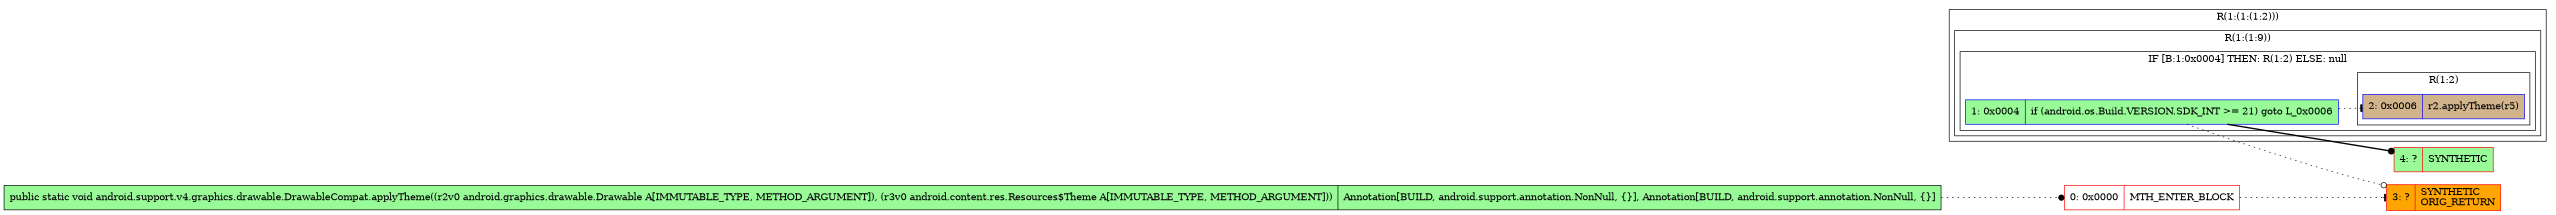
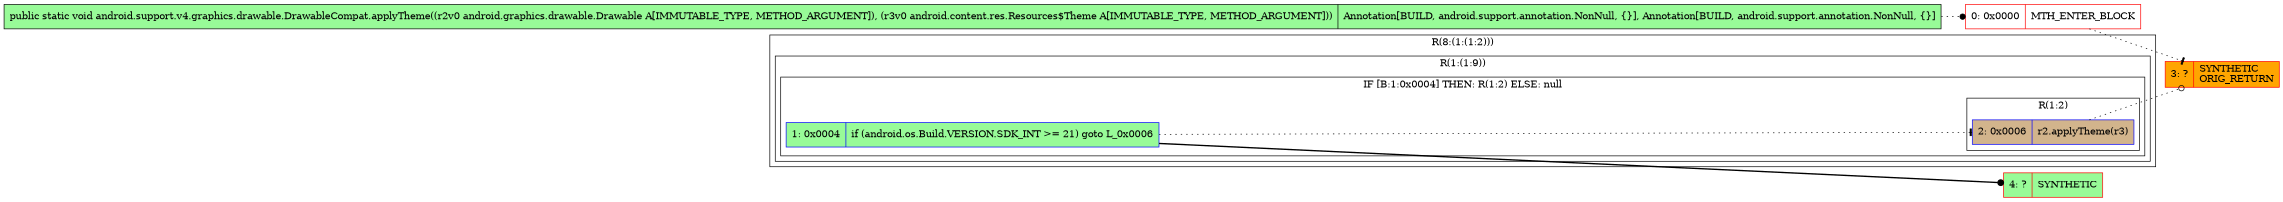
(2248, 17) -> (1463, 43)
(2474, 106) -> (2083, 132)
(2283, 157) -> (2134, 104)
